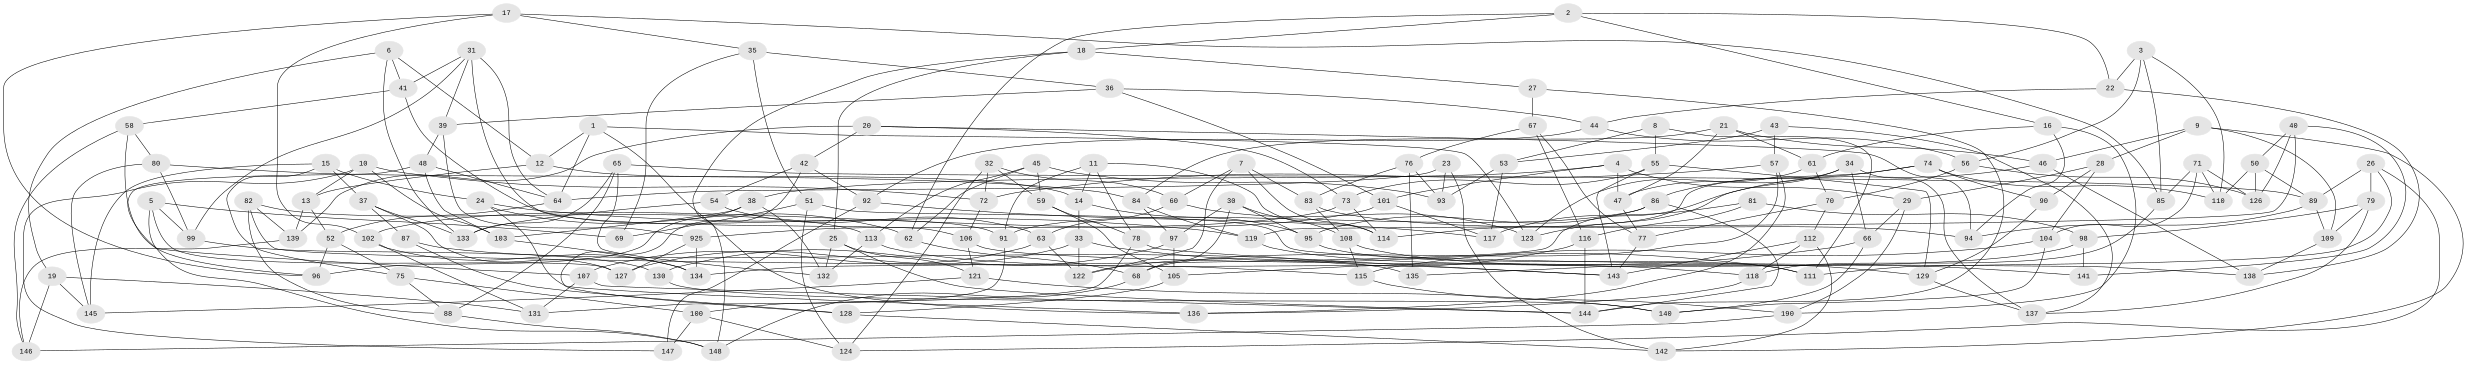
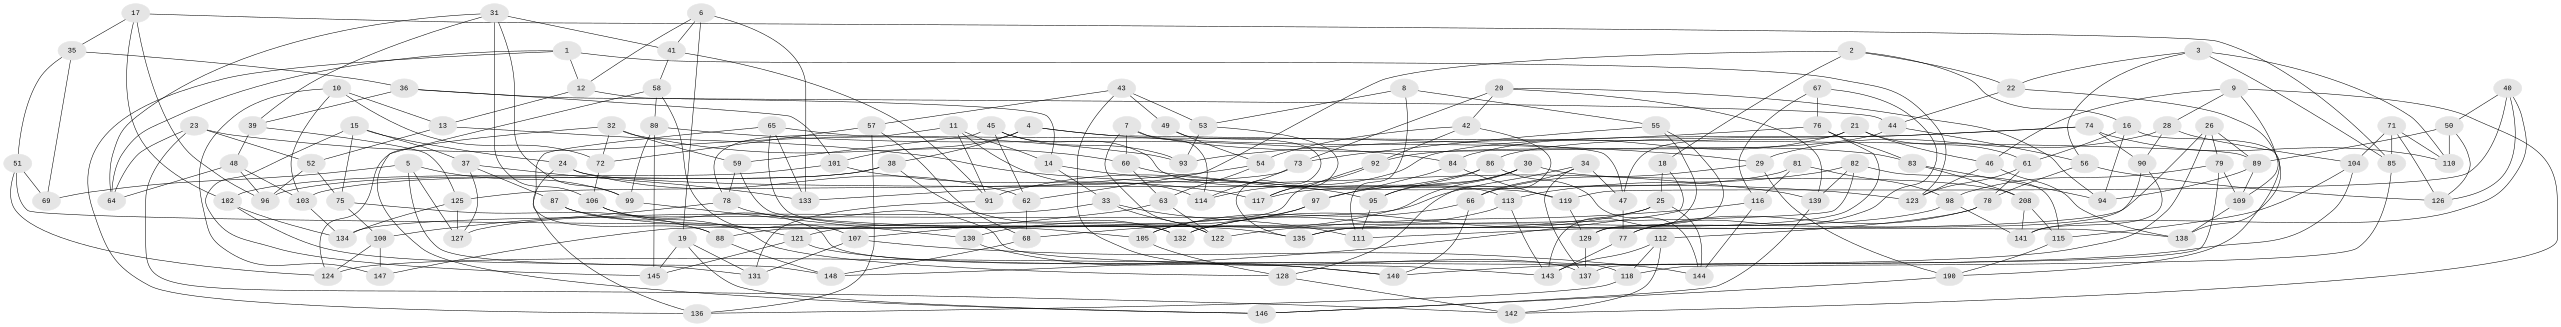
(1533, 88) -> none
none -> (1166, 126)
(483, 212) -> (253, 145)
none -> (2147, 217)
(697, 239) -> (457, 201)
(1346, 239) -> (2025, 201)
